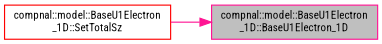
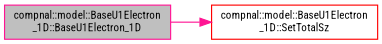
(185, 22) -> (185, 22)
